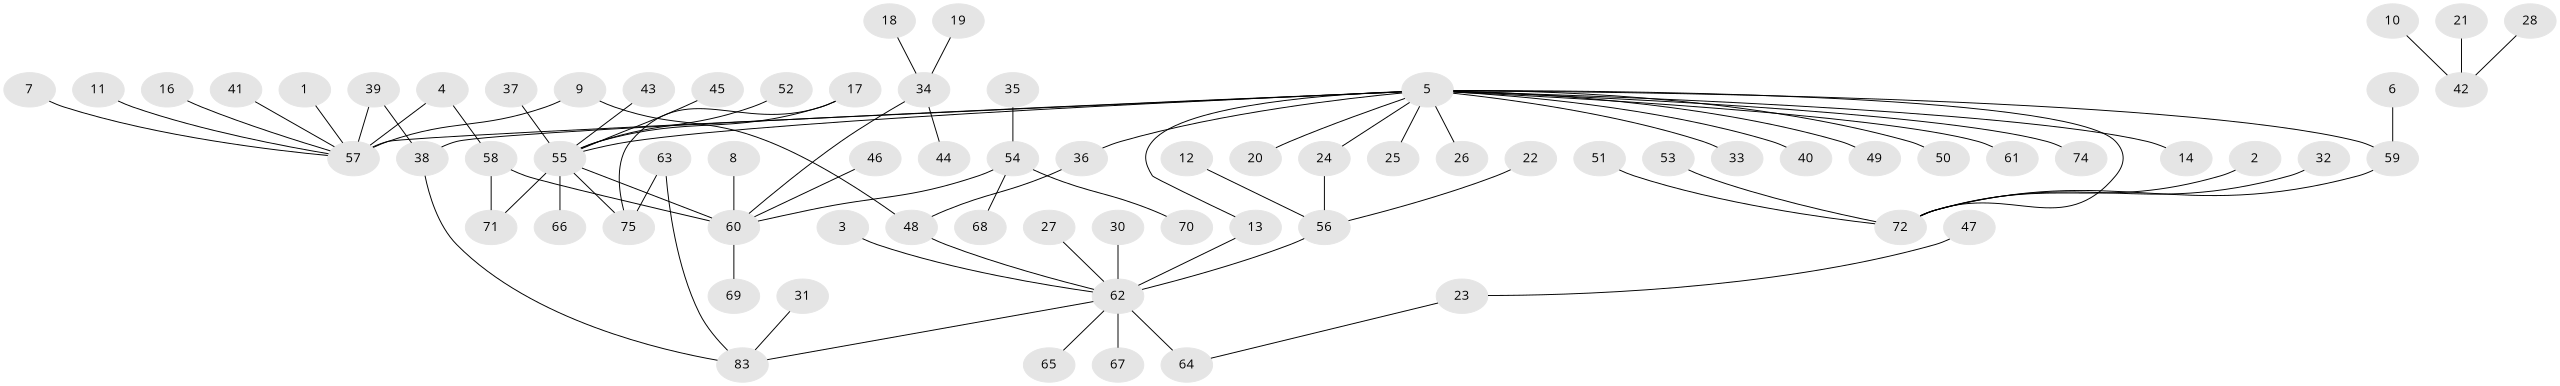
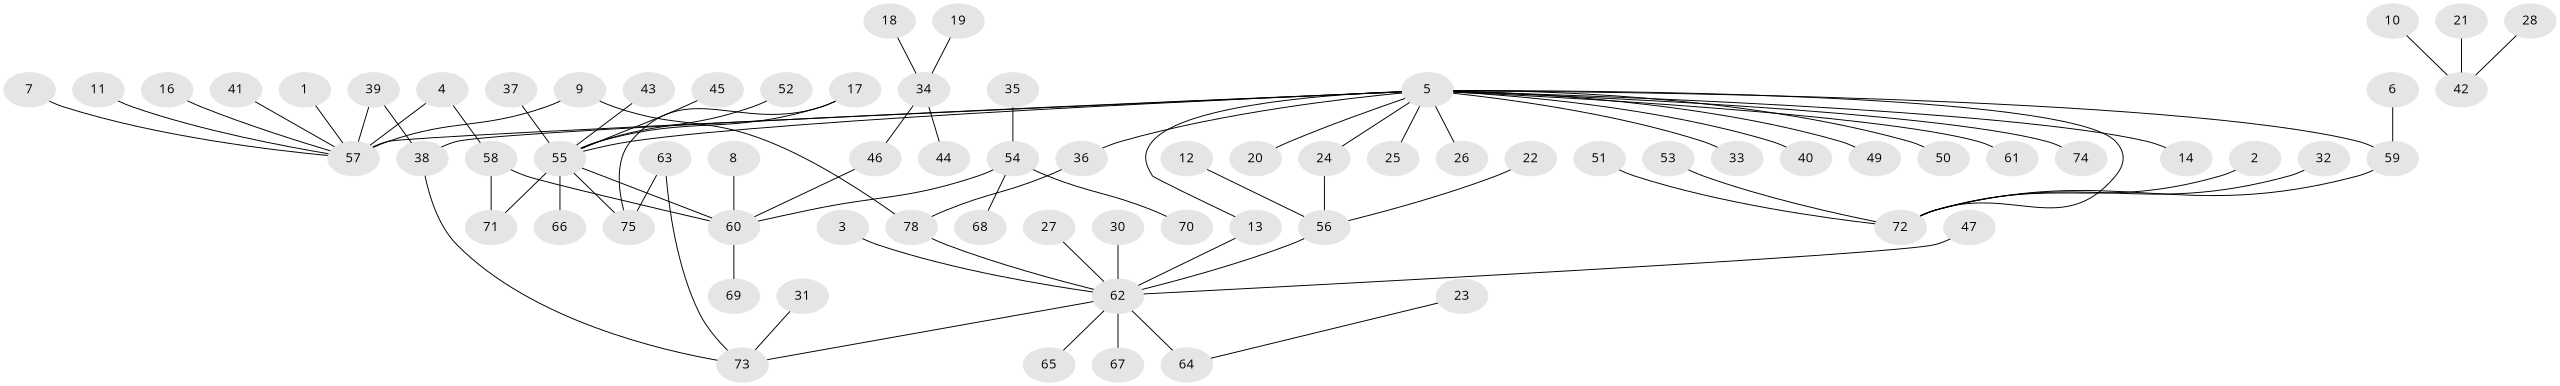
(824, 154) -> (900, 124)
(912, 227) -> (912, 227)
(1721, 283) -> (1548, 272)
(742, 365) -> (742, 365)
